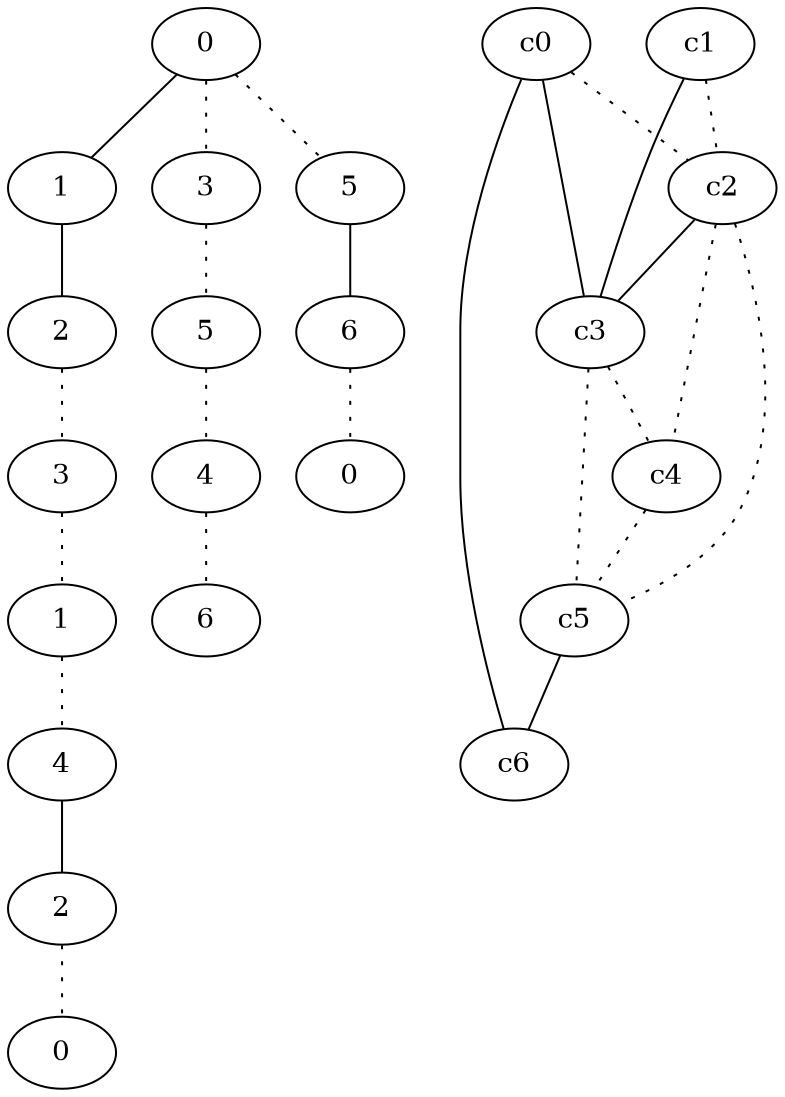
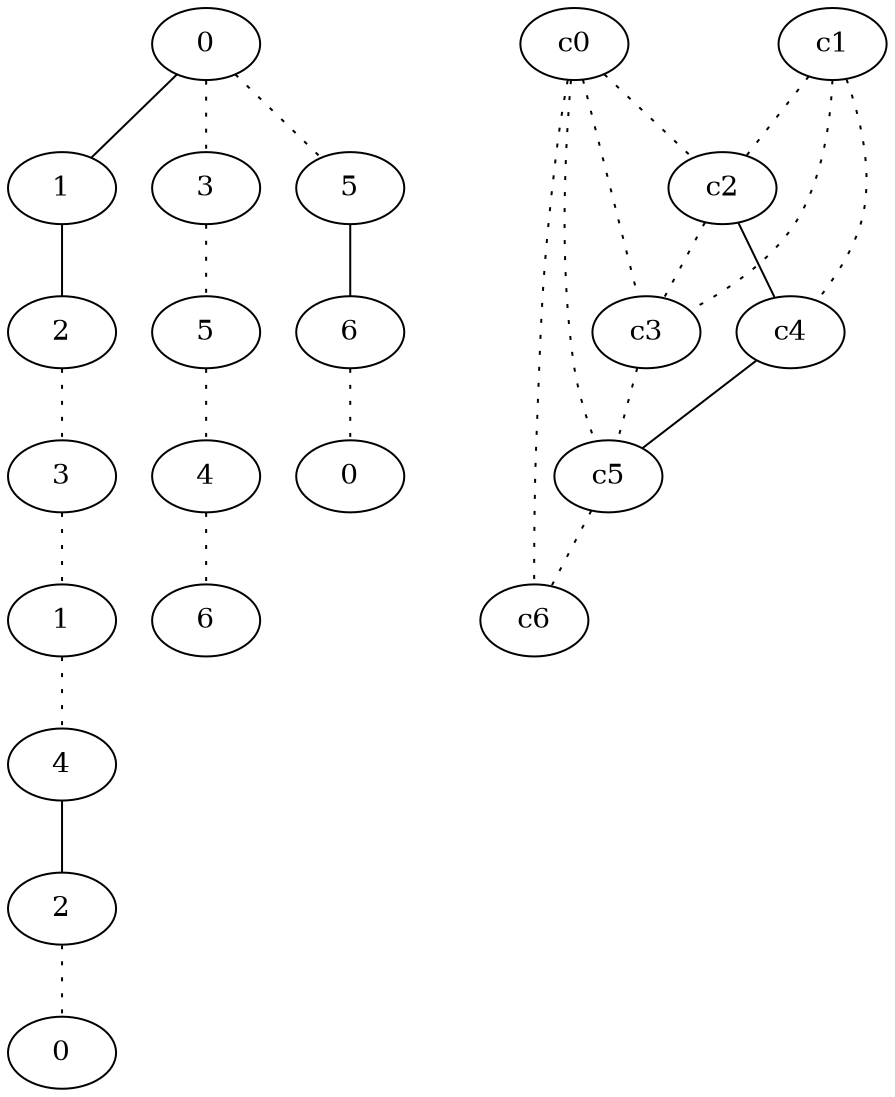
(638, 186) -> (798, 218)
(563, 188) -> (610, 188)
(656, 260) -> (684, 260)
(694, 332) -> (753, 252)
(460, 402) -> (541, 332)
(628, 404) -> (866, 195)
(761, 443) -> (565, 262)
(620, 548) -> (699, 404)
(544, 693) -> (571, 548)
